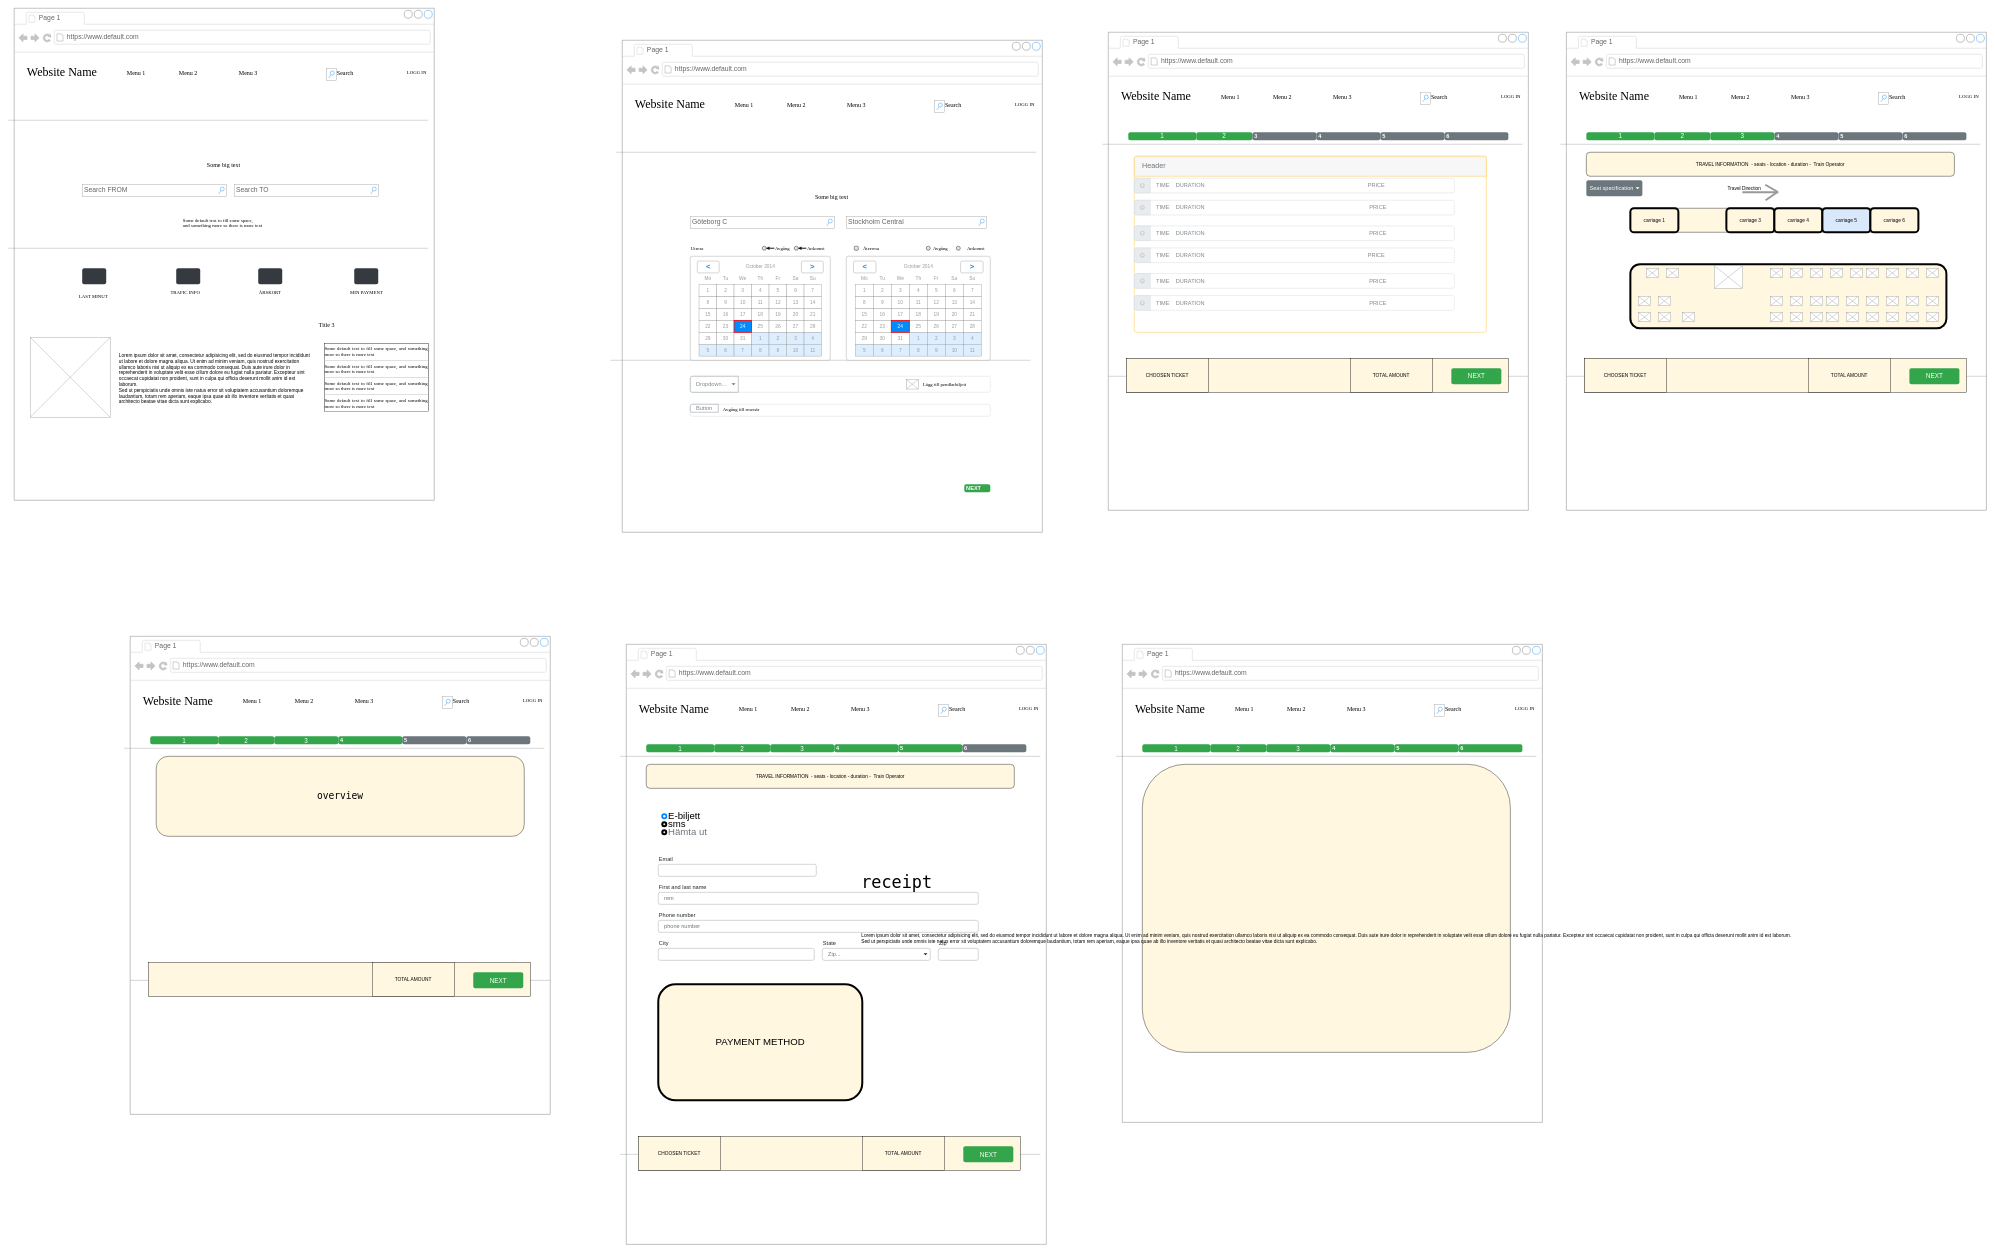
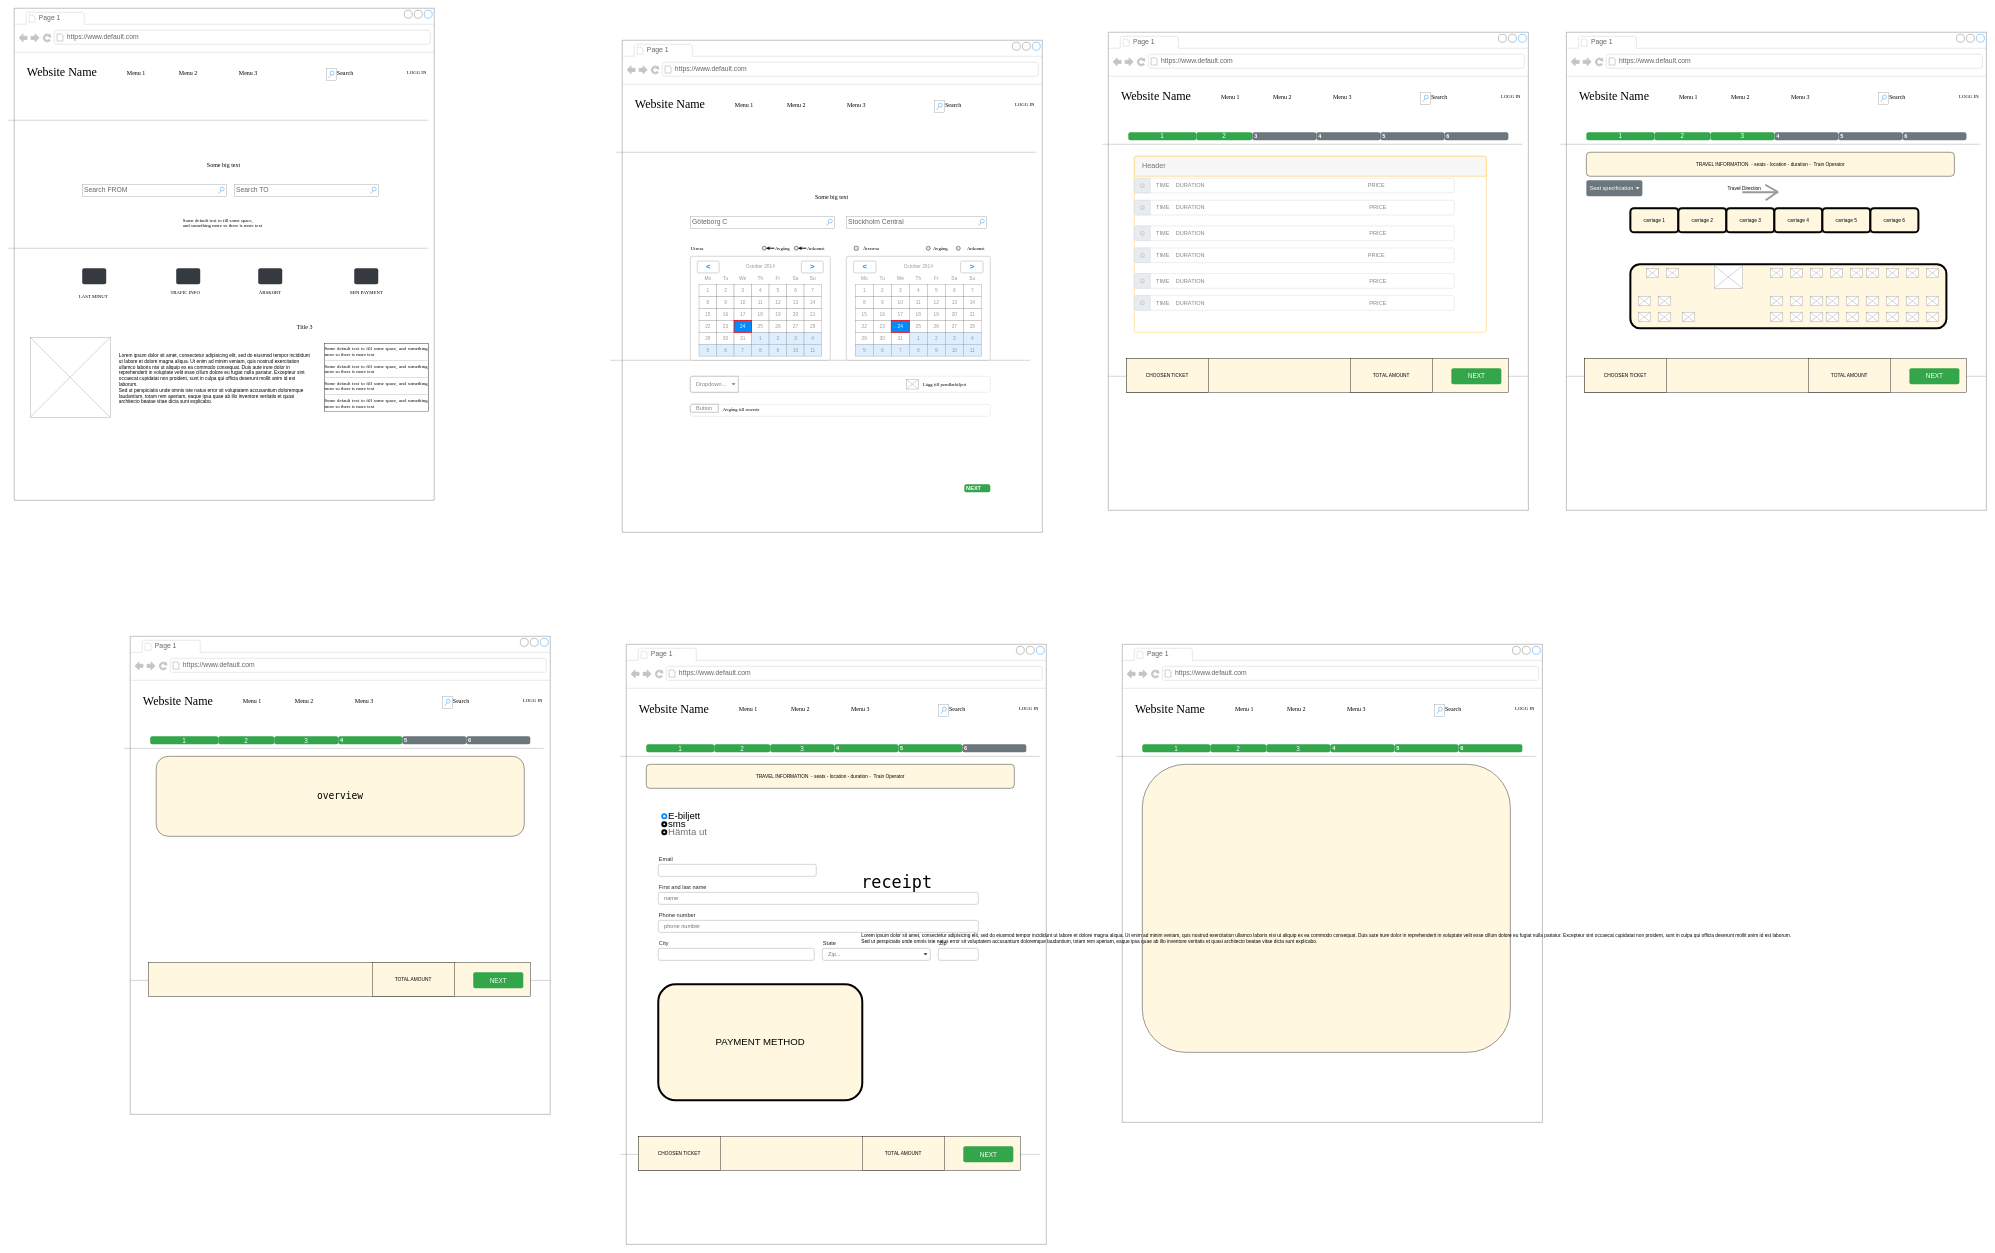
none -> (1702, 220)
(1846, 220) -> (1846, 220)
(352, 326) -> (330, 328)
(669, 898) -> (670, 898)
